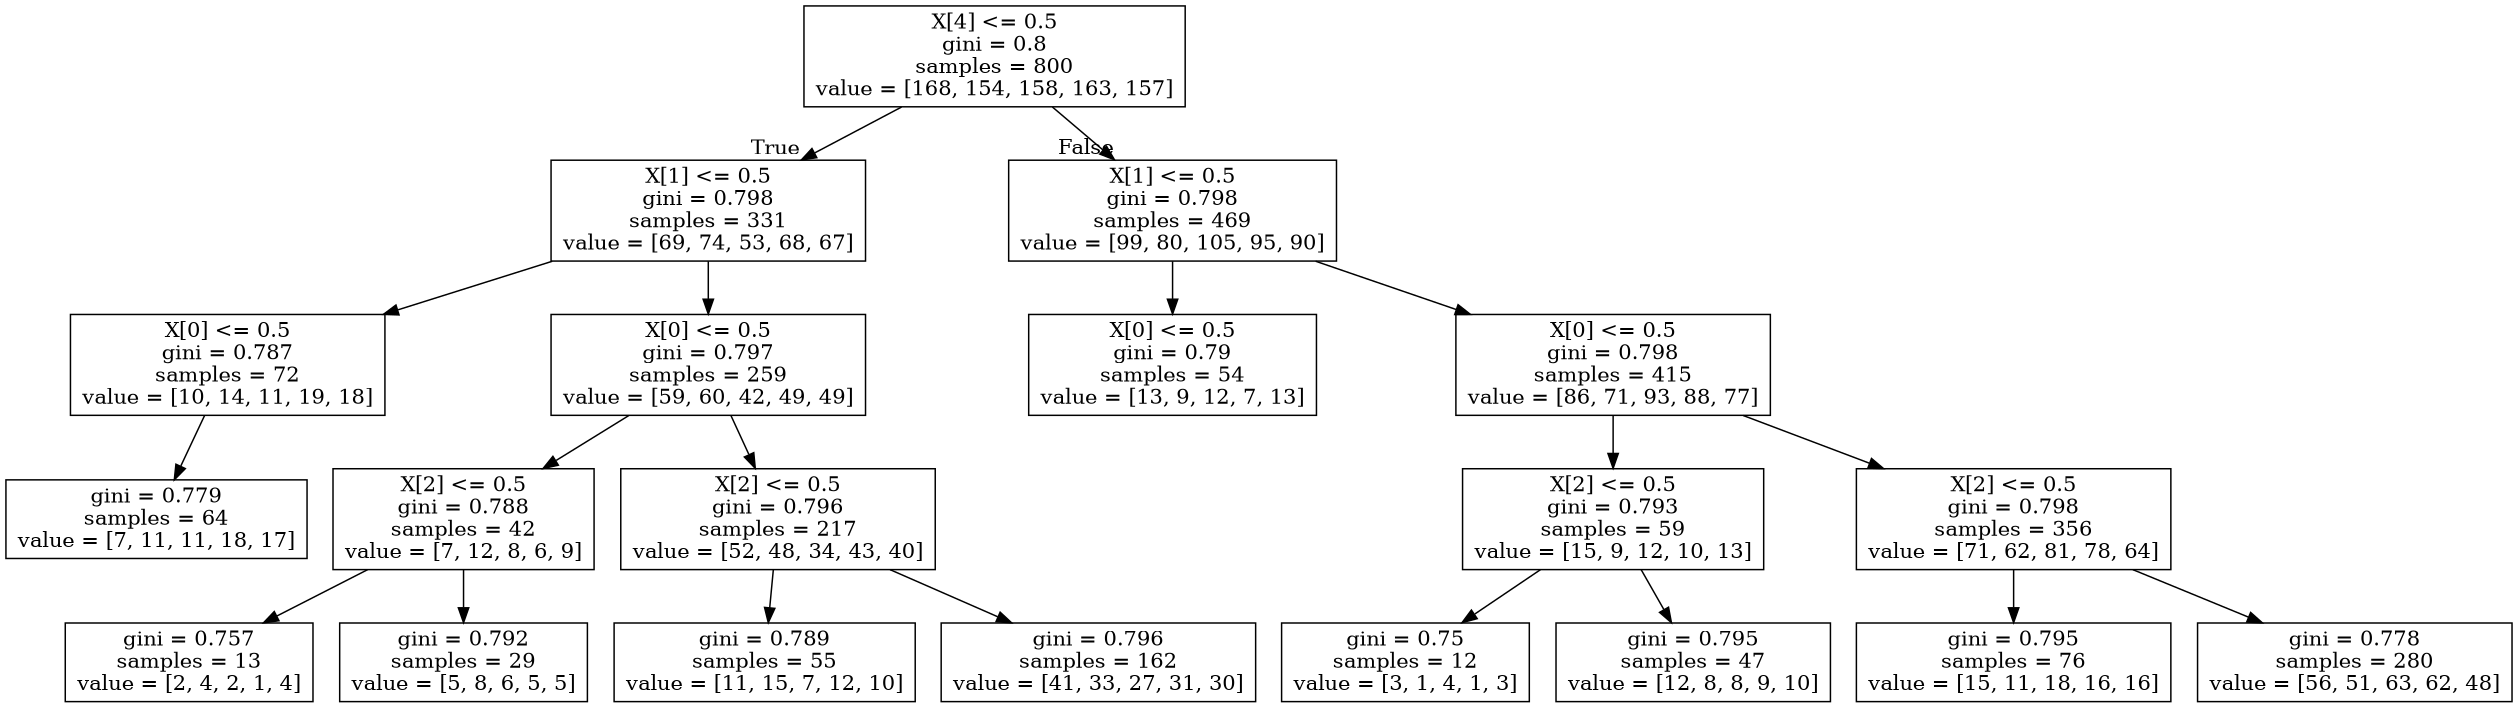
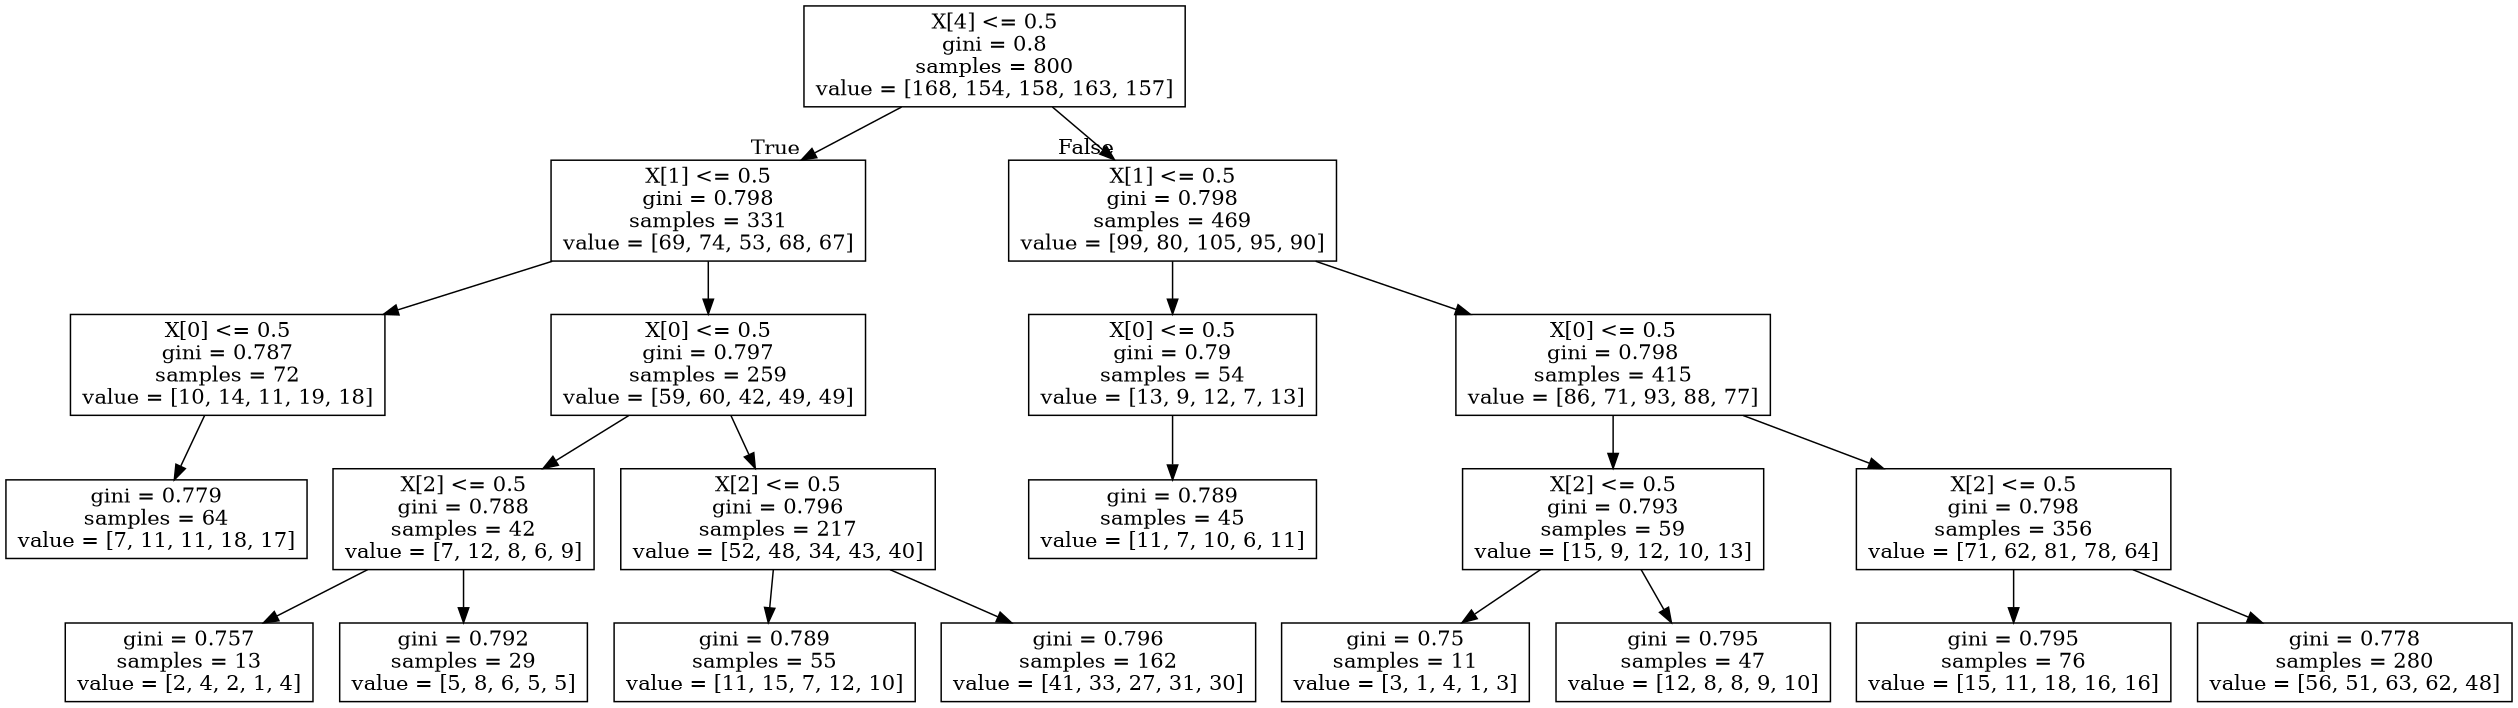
none -> (1173, 519)
(1405, 662) -> (1405, 662)
